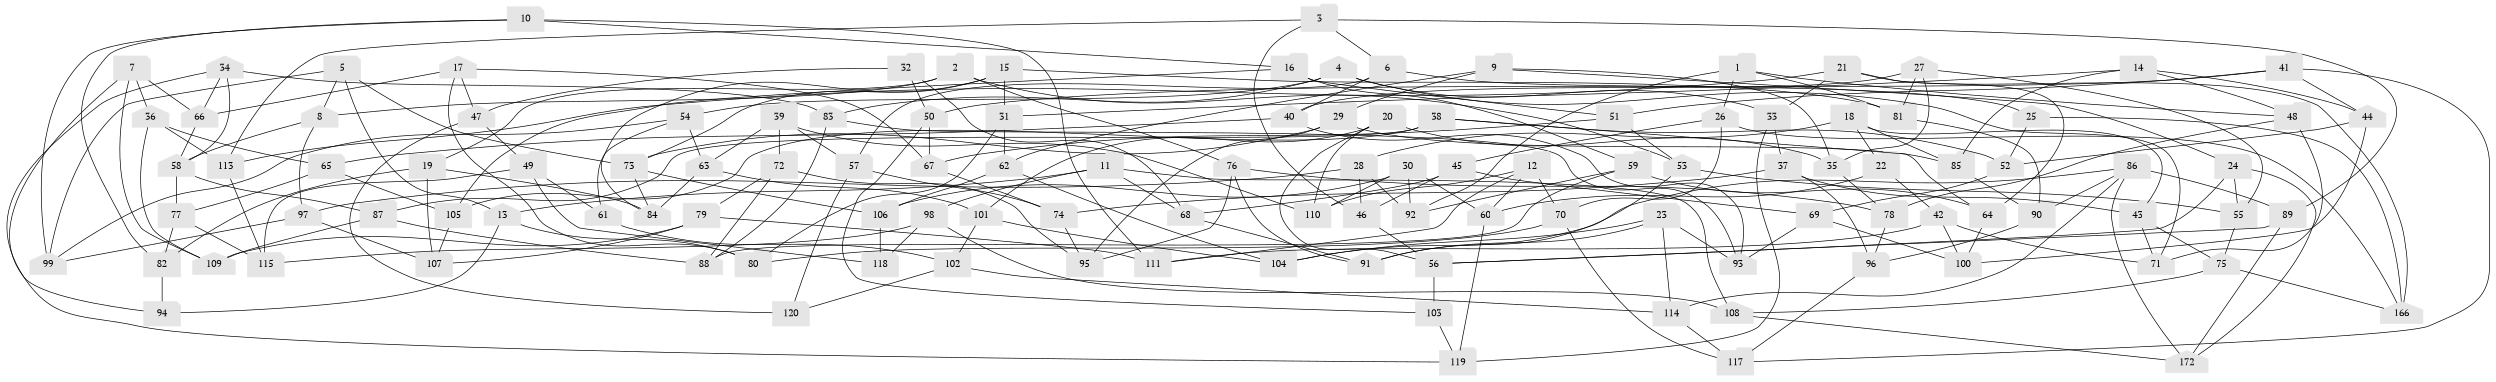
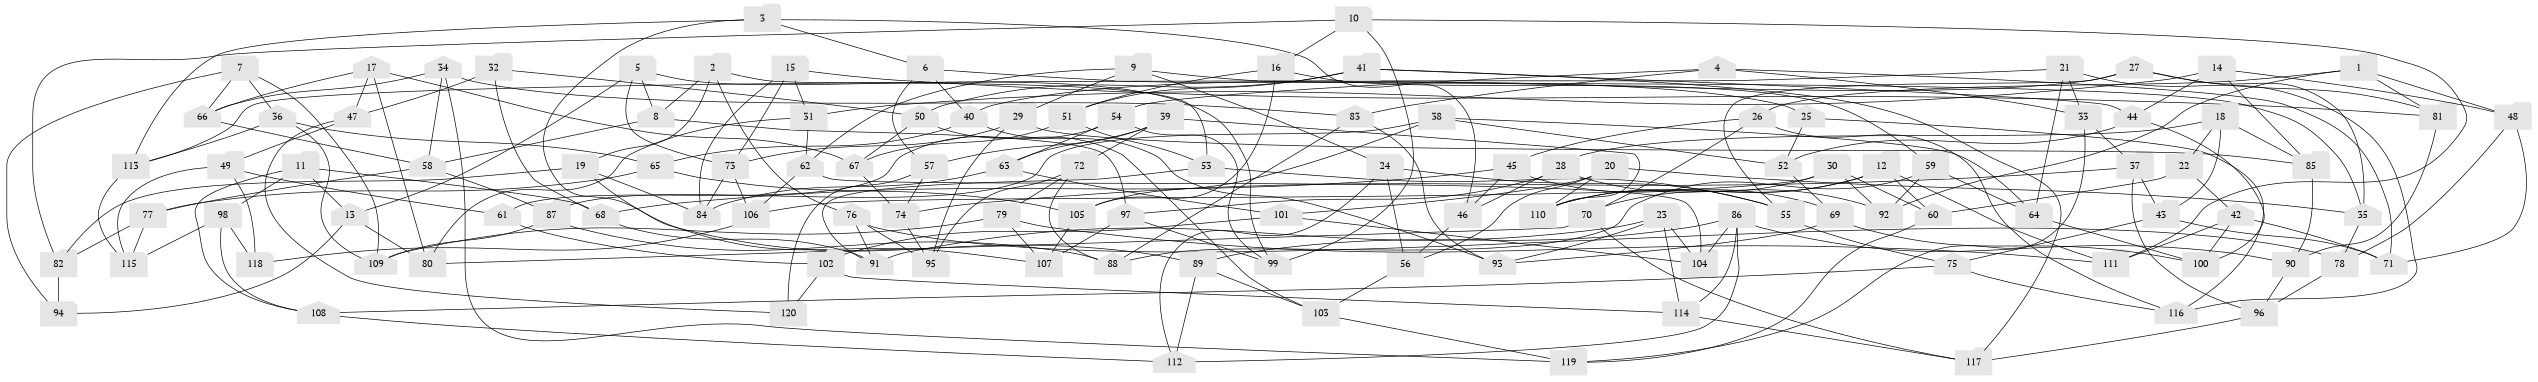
(1861, 246) -> (1251, 287)
(2402, 314) -> (2176, 314)
(2187, 363) -> (1174, 363)
